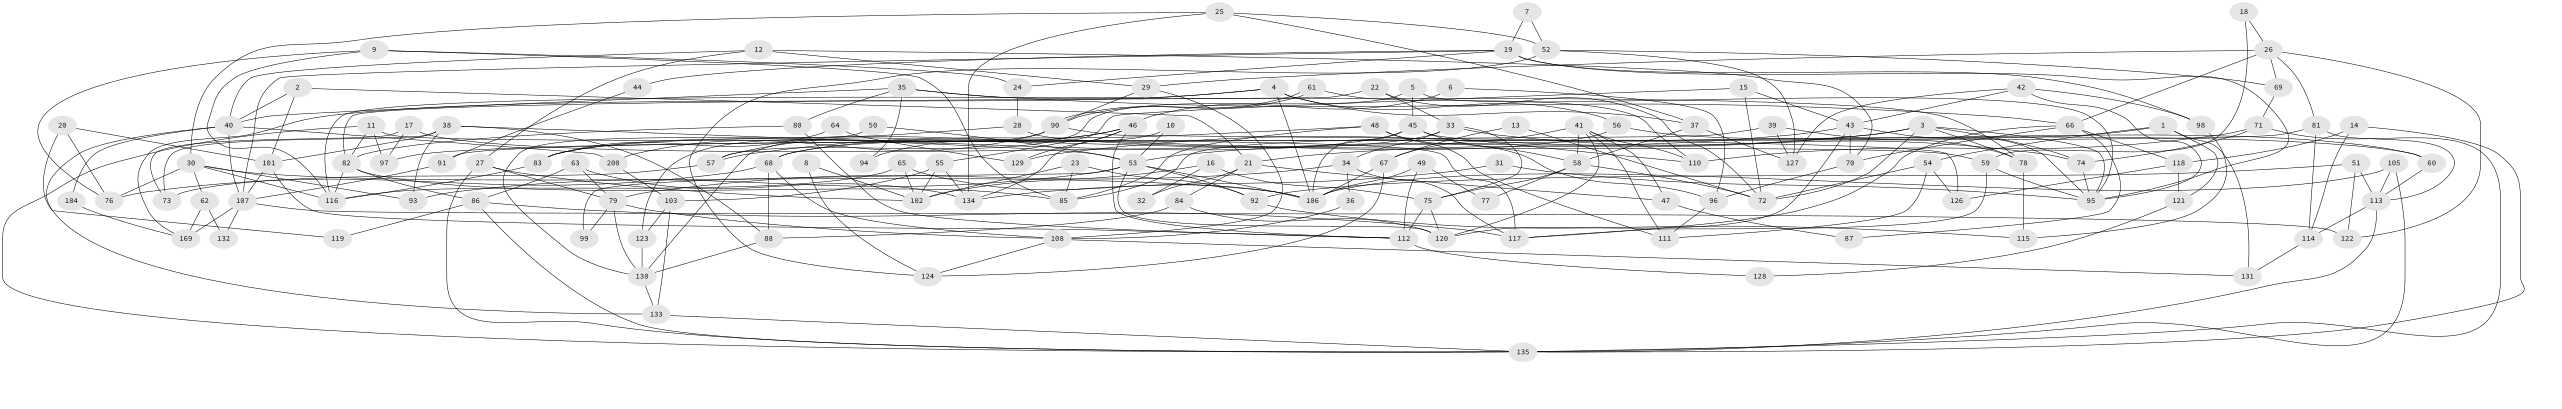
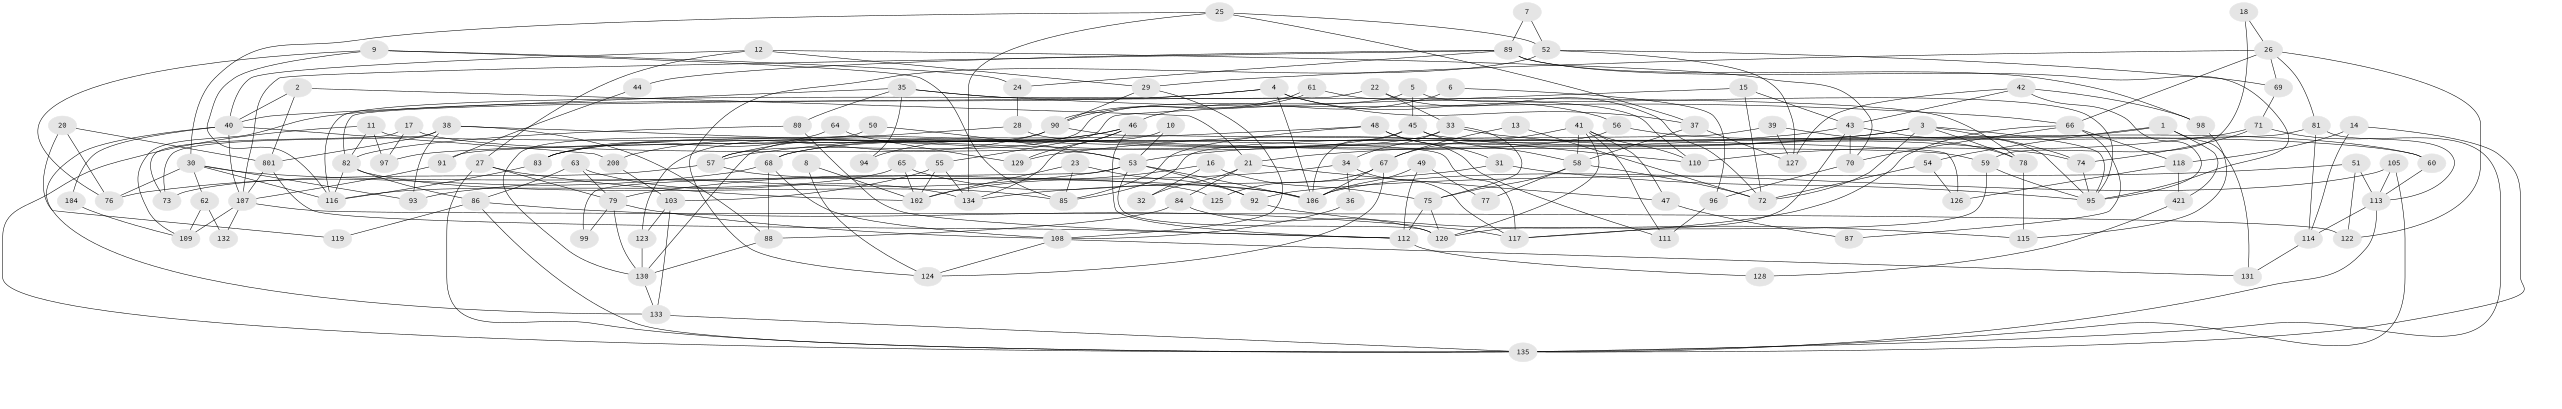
(1508, 50) -> (1508, 50)
(269, 163) -> (269, 163)
(1543, 166) -> (1437, 145)
none -> (1217, 201)
(2179, 201) -> (2179, 201)
(1842, 224) -> none
(186, 239) -> (186, 239)
